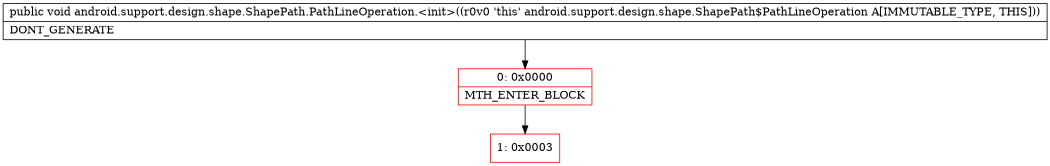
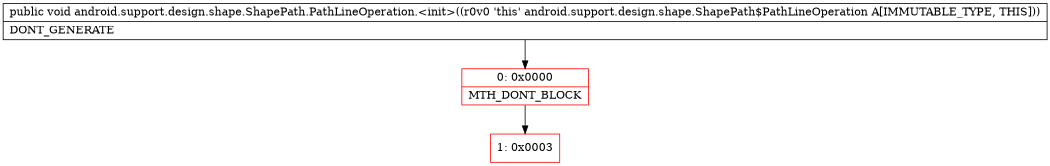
(525, 96) -> (525, 96)
